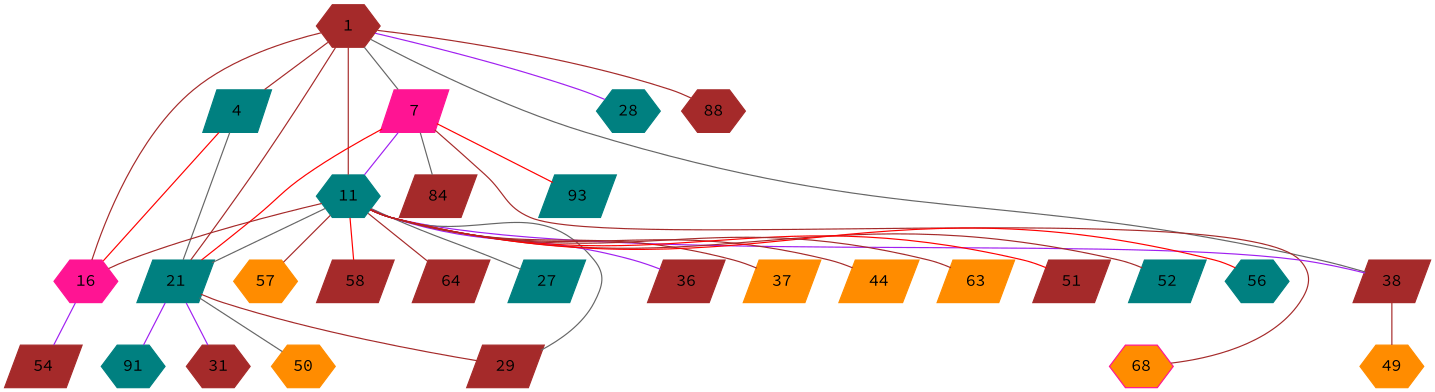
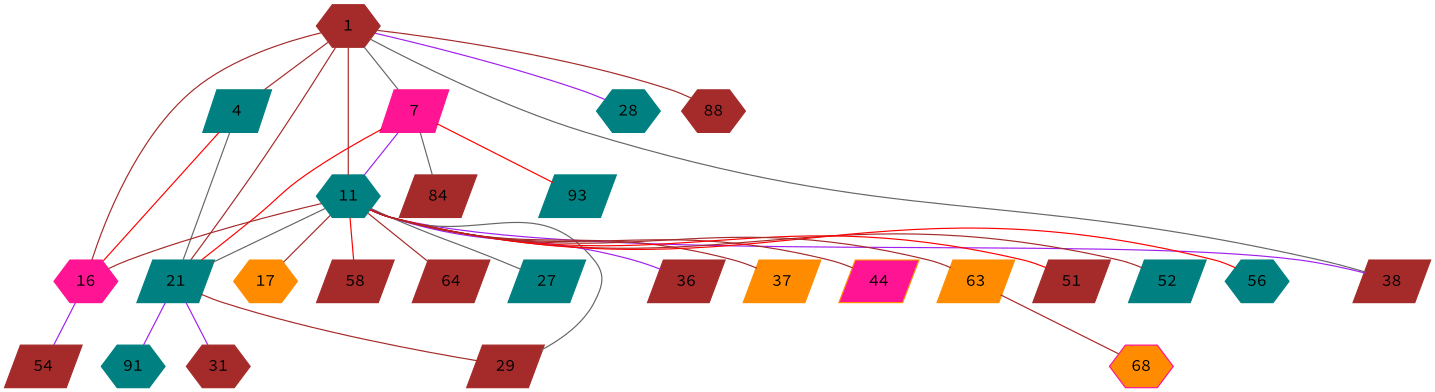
(811, 229) -> (1060, 324)
(266, 281) -> (266, 281)
(879, 281) -> (879, 281)
(303, 366) -> none
(1392, 366) -> none
